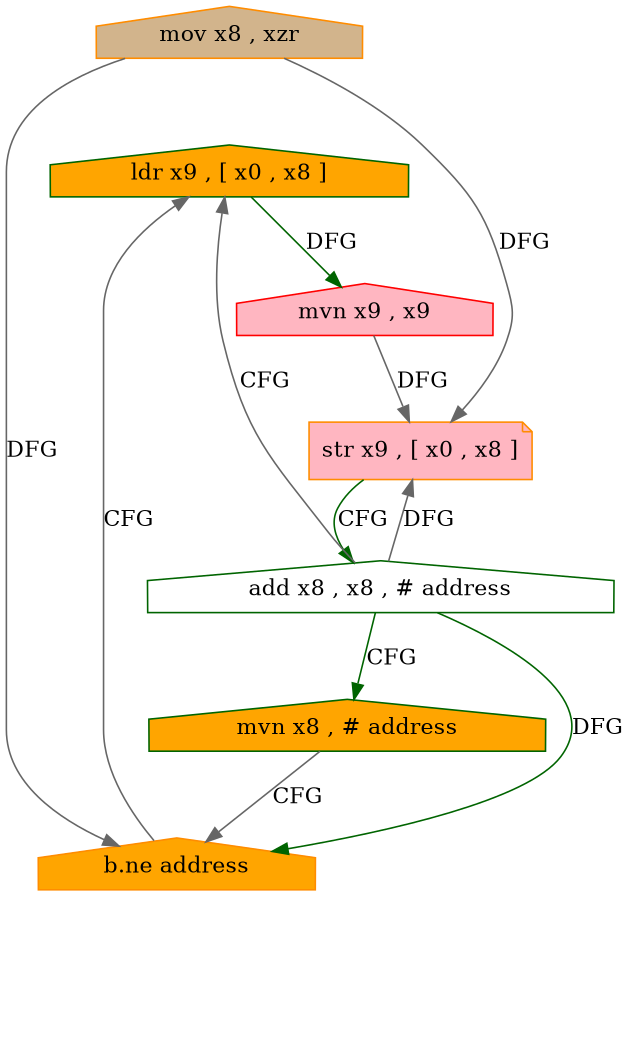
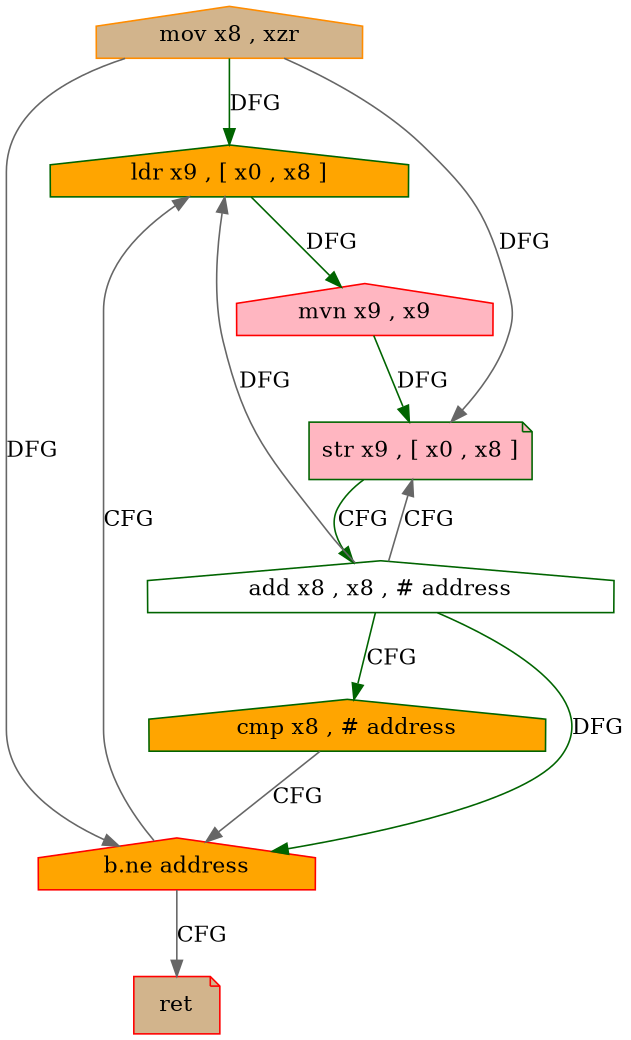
none -> (229, 94)
(388, 371) -> (388, 371)
(265, 382) -> (265, 382)
(421, 451) -> (421, 451)
(429, 520) -> (429, 520)
(347, 728) -> (347, 728)
(177, 867) -> (177, 867)
none -> (177, 1005)
